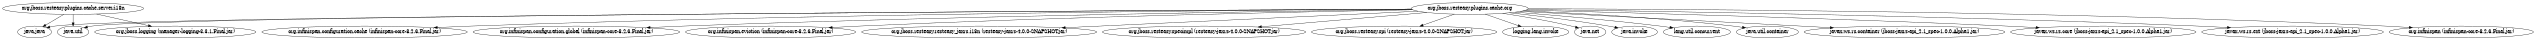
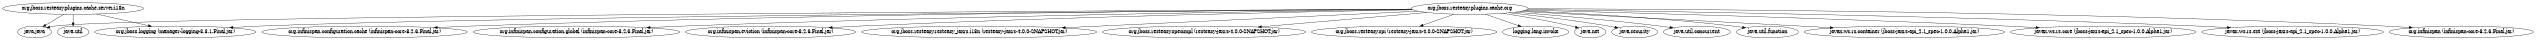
(749, 14) -> (763, 16)
(1635, 32) -> (1635, 32)
(1697, 32) -> (1697, 32)
(1767, 32) -> (1767, 32)
